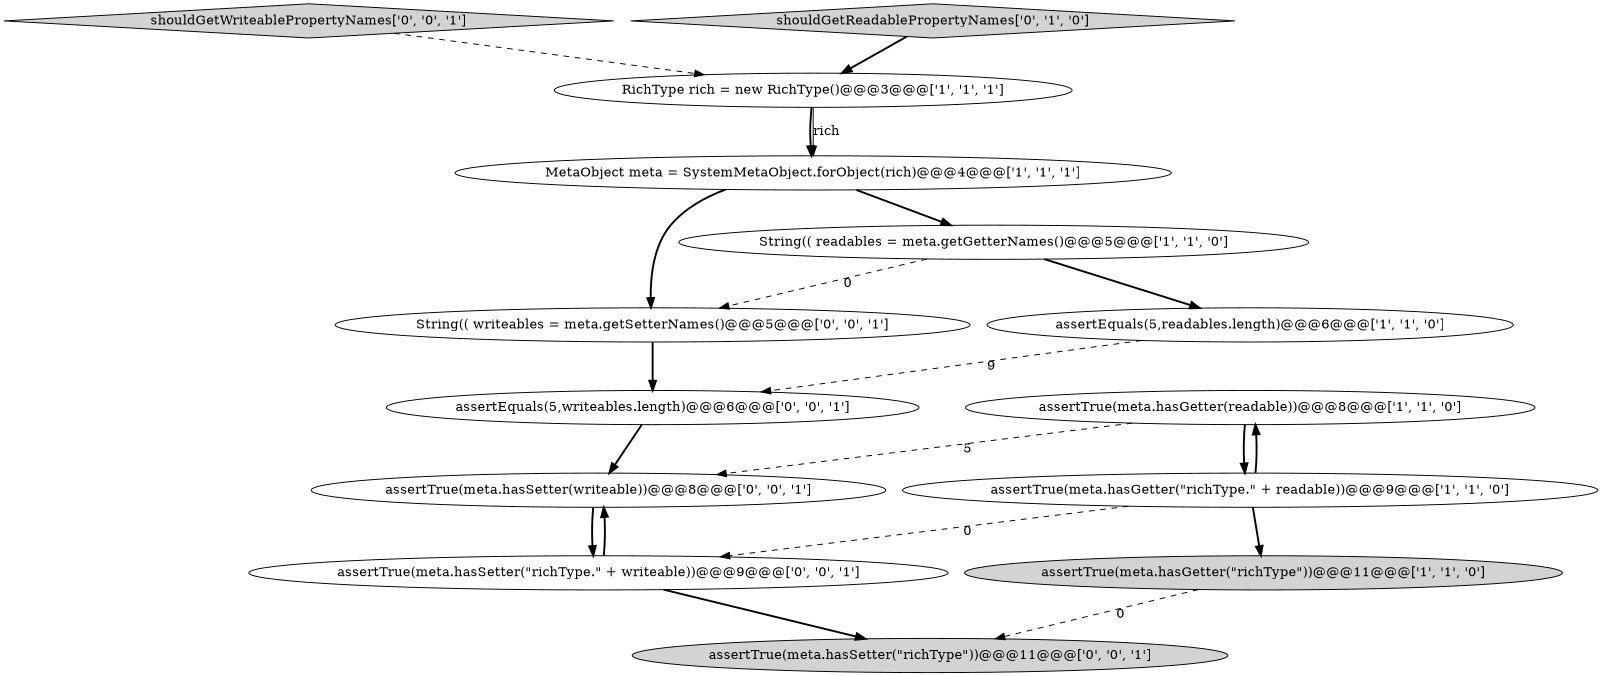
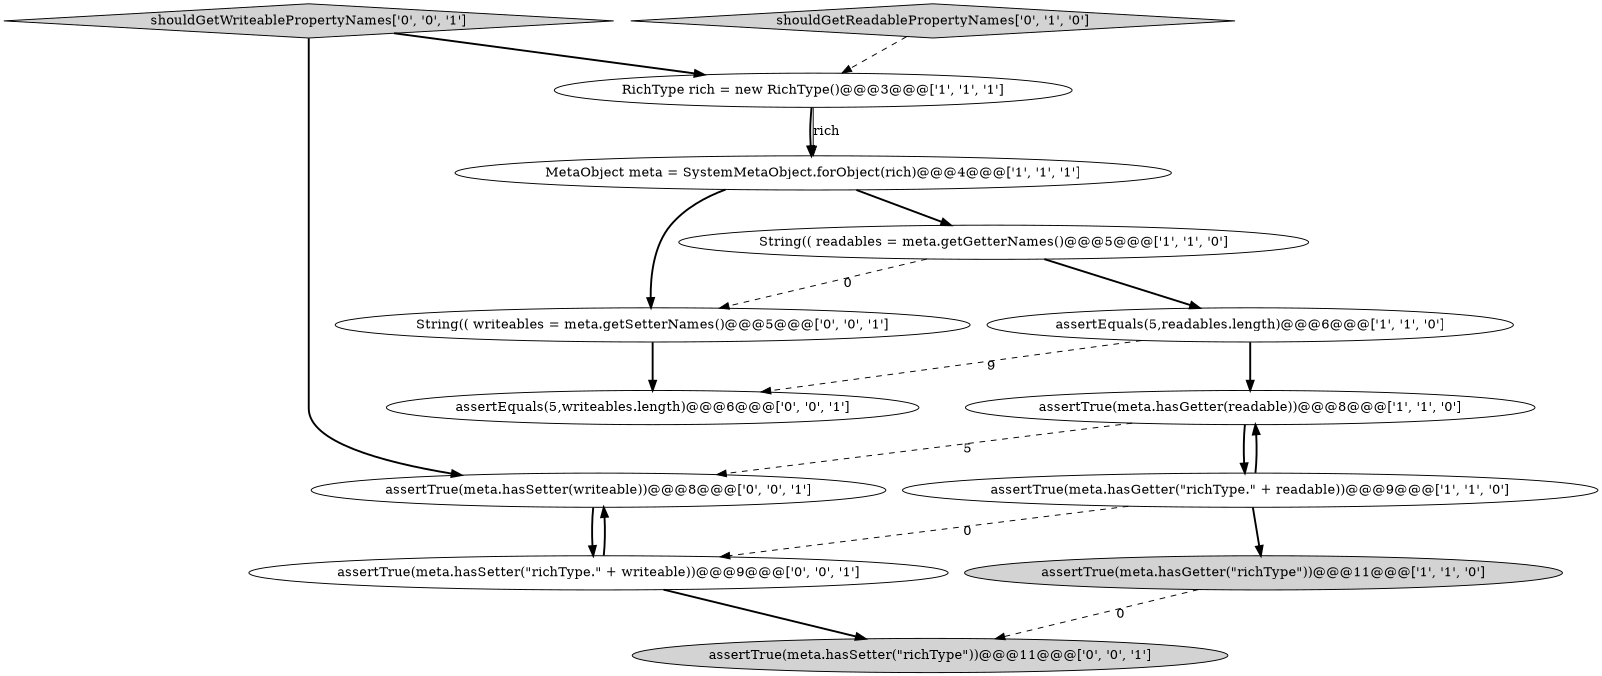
(544, 53) -> (544, 53)
(878, 53) -> (878, 53)
none -> (1250, 361)
(628, 445) -> (309, 306)
